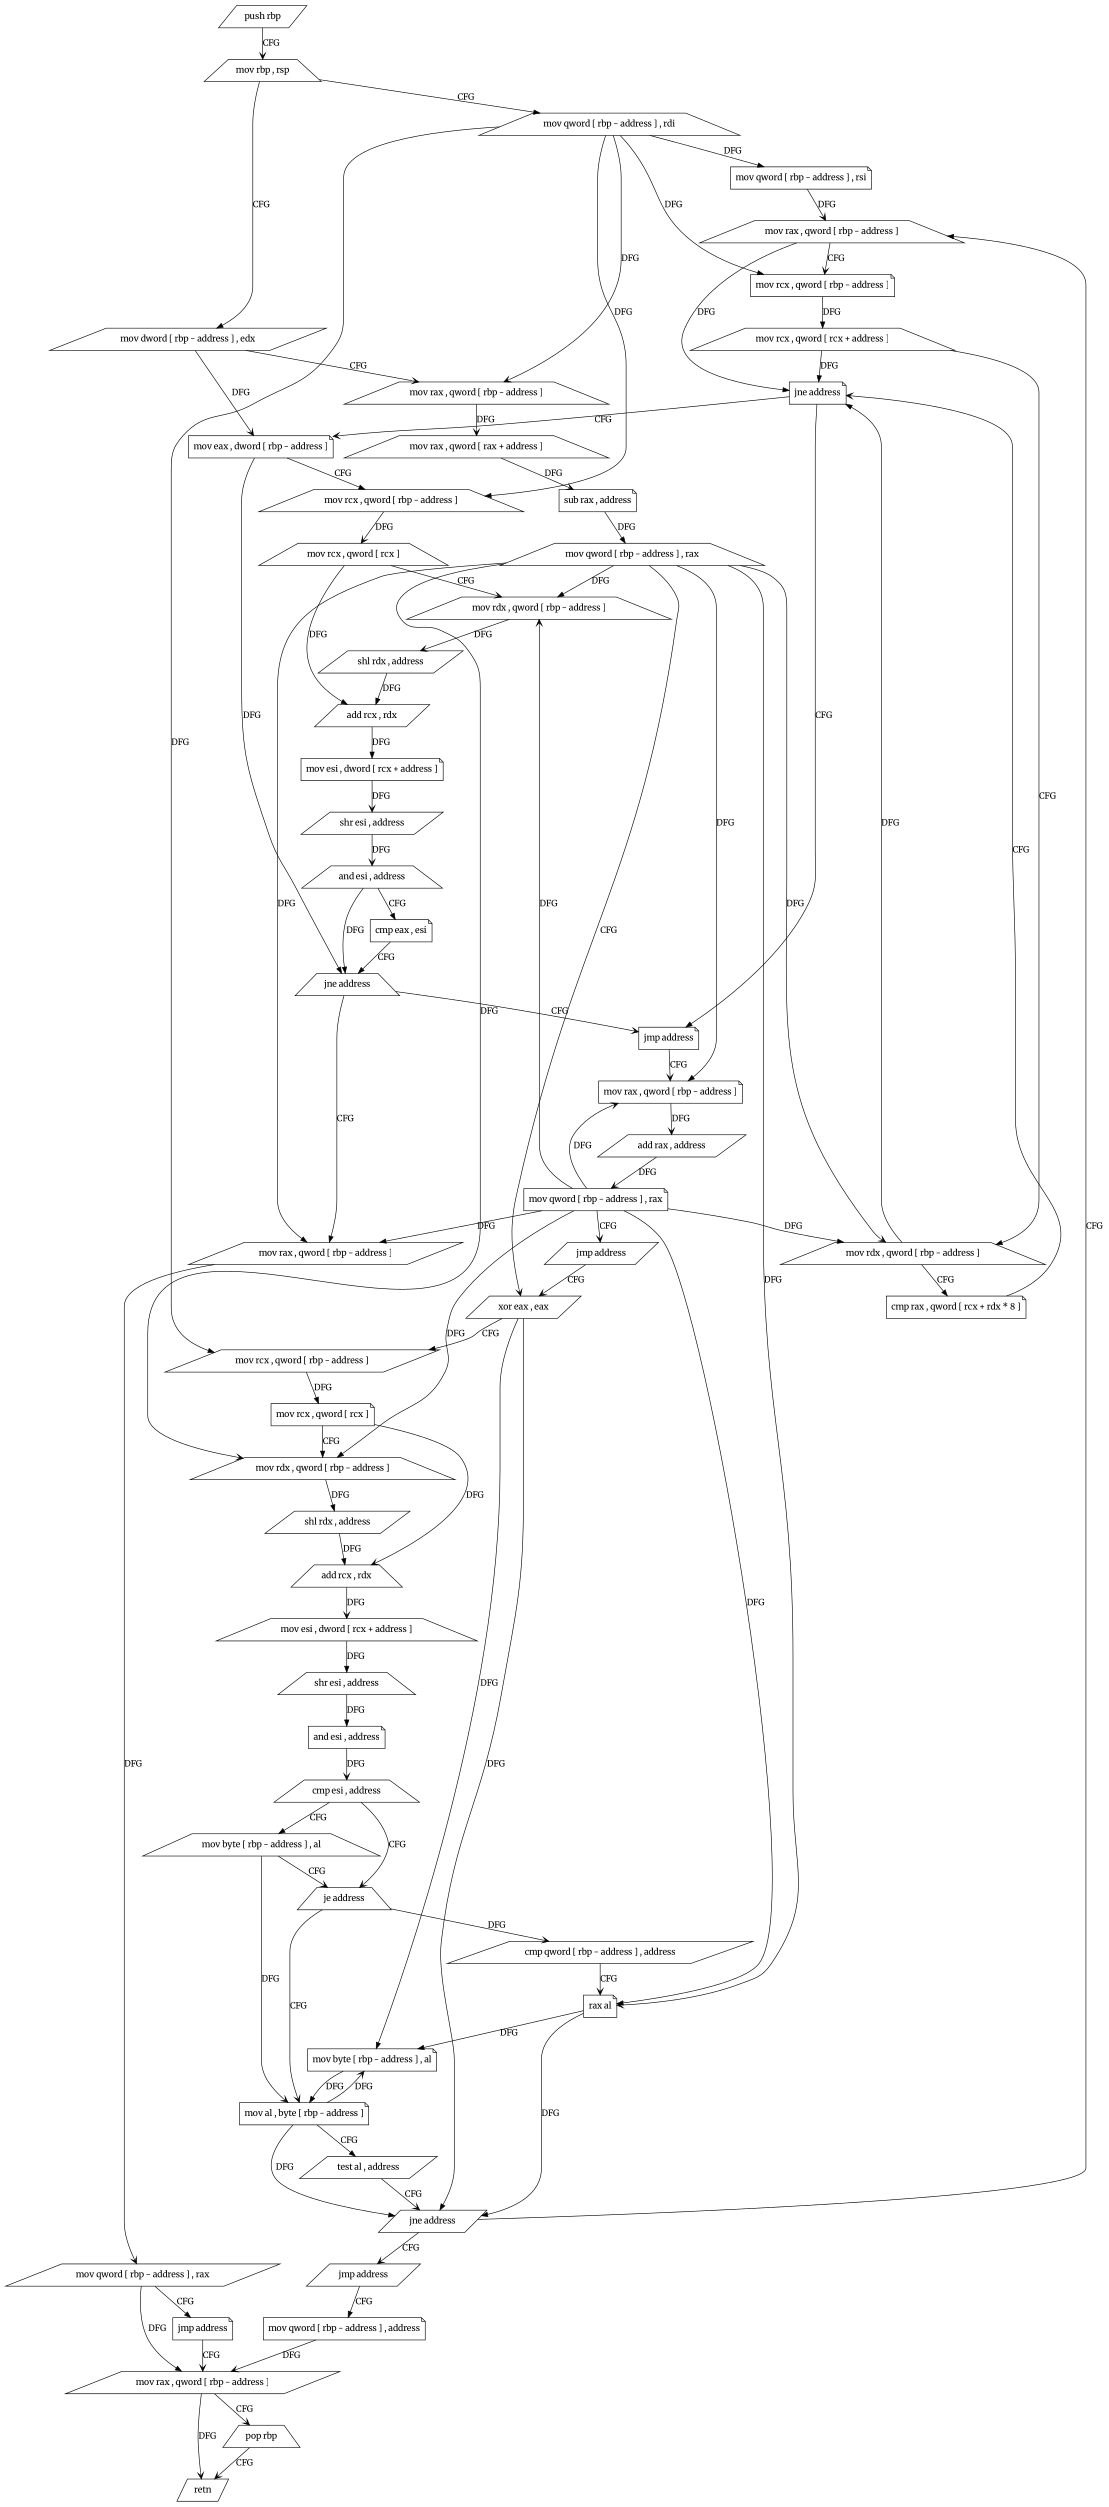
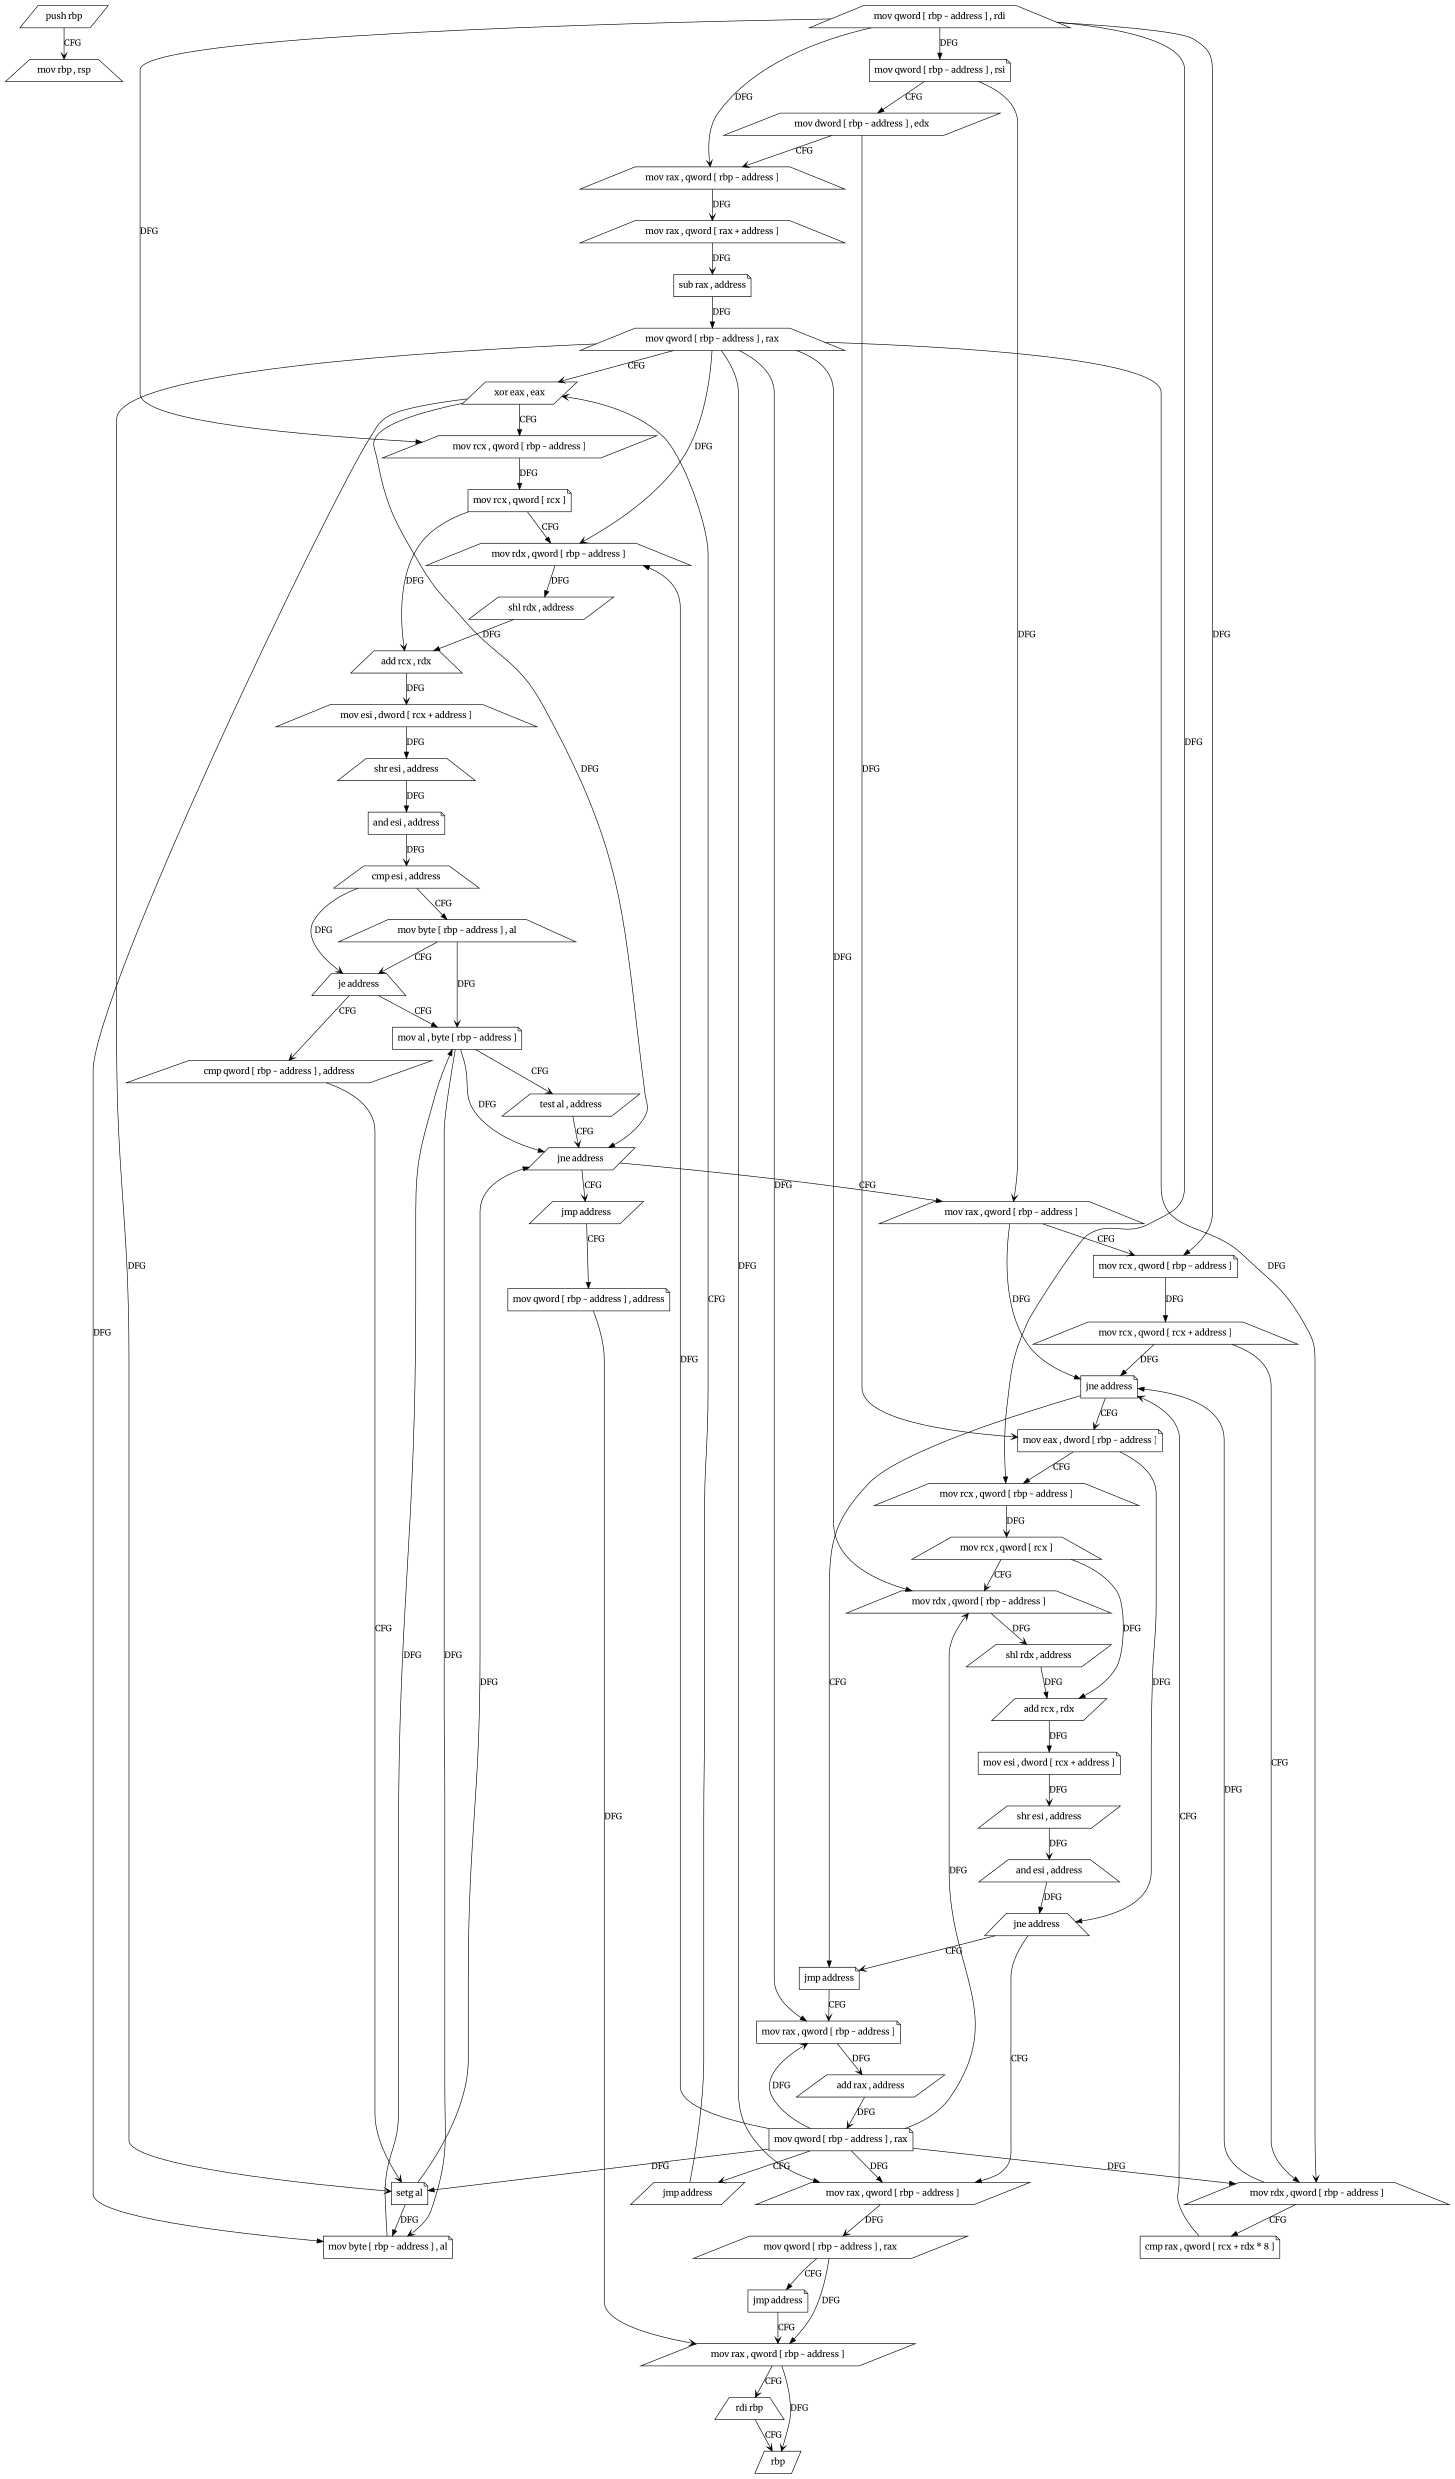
(427, 96) -> none
(253, 210) -> (904, 96)
(401, 931) -> none
(397, 1845) -> (324, 931)
(497, 1926) -> (348, 1011)
(290, 1997) -> (405, 1010)
(600, 2006) -> (410, 2193)
(334, 2139) -> (511, 1070)
(261, 2436) -> (750, 2409)
(203, 2490) -> (778, 2462)
